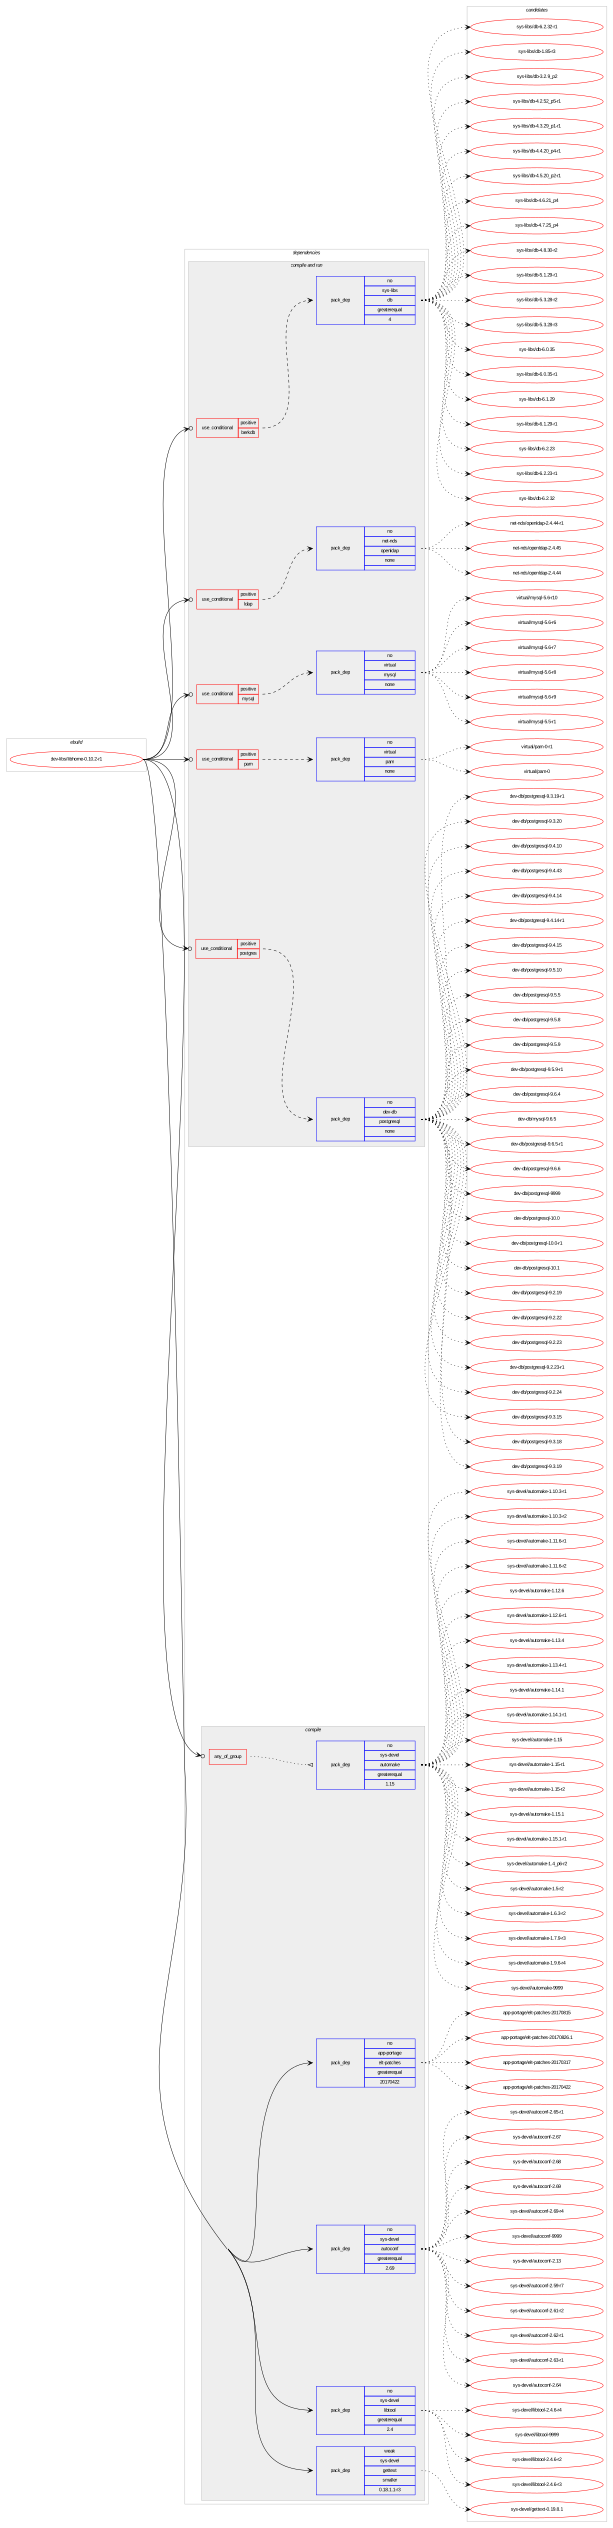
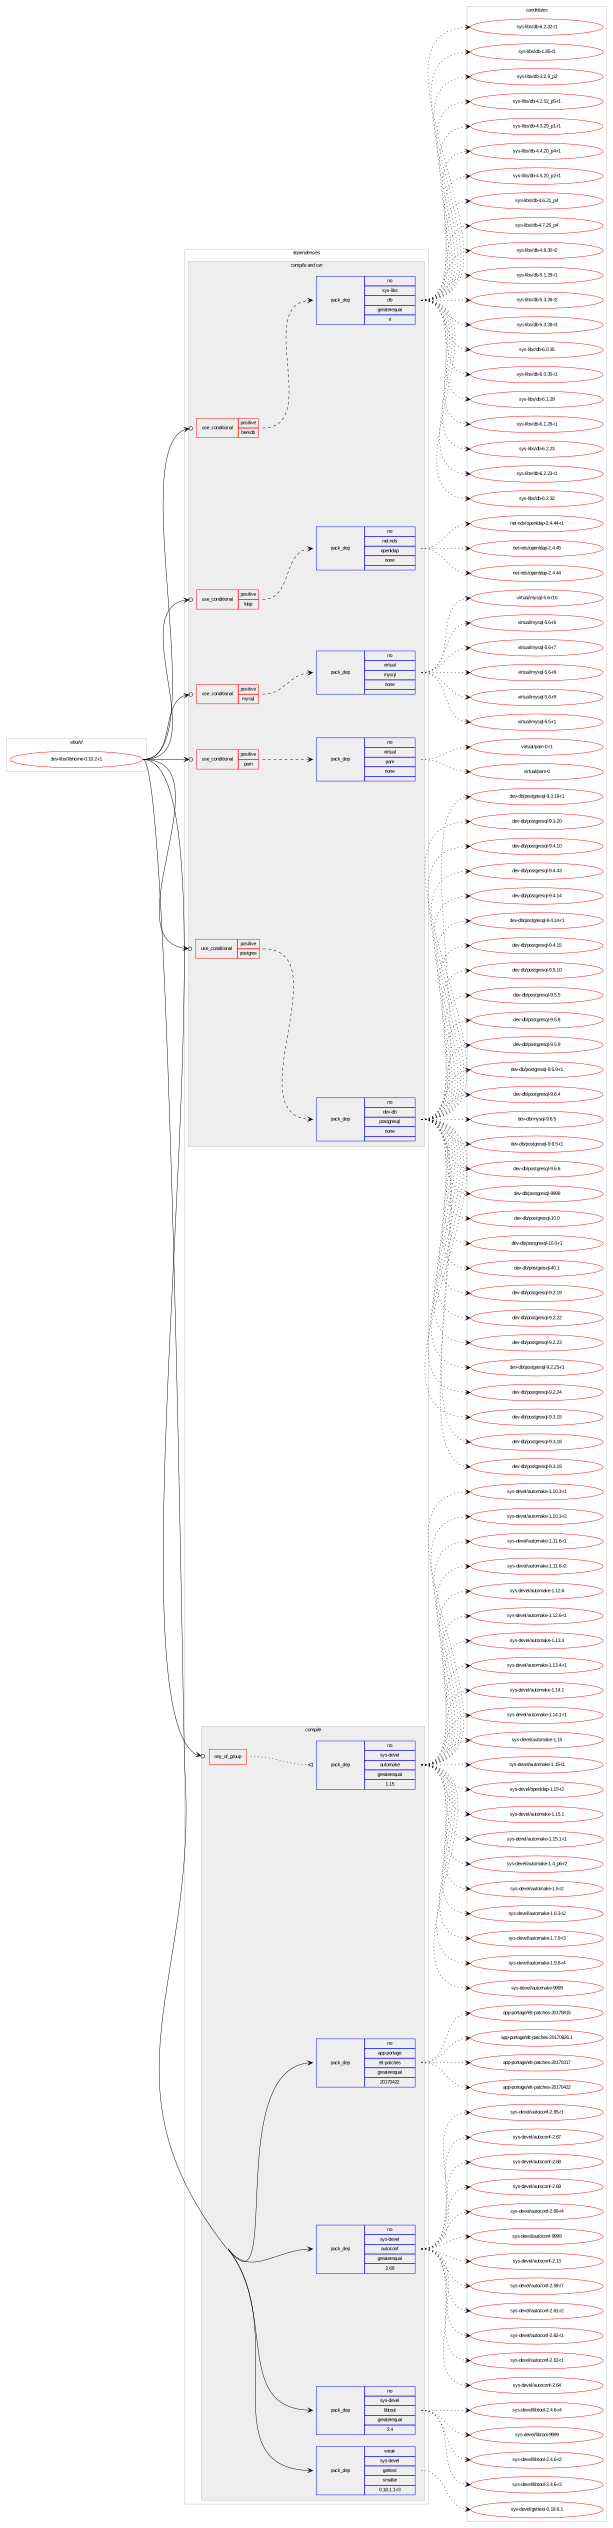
(537, 1268) -> (537, 1268)
(537, 1790) -> (537, 1790)
